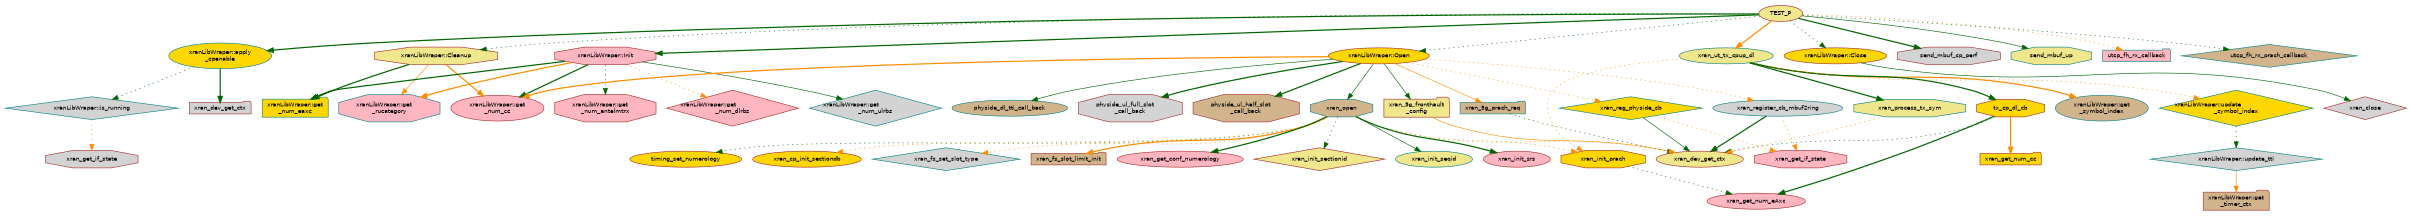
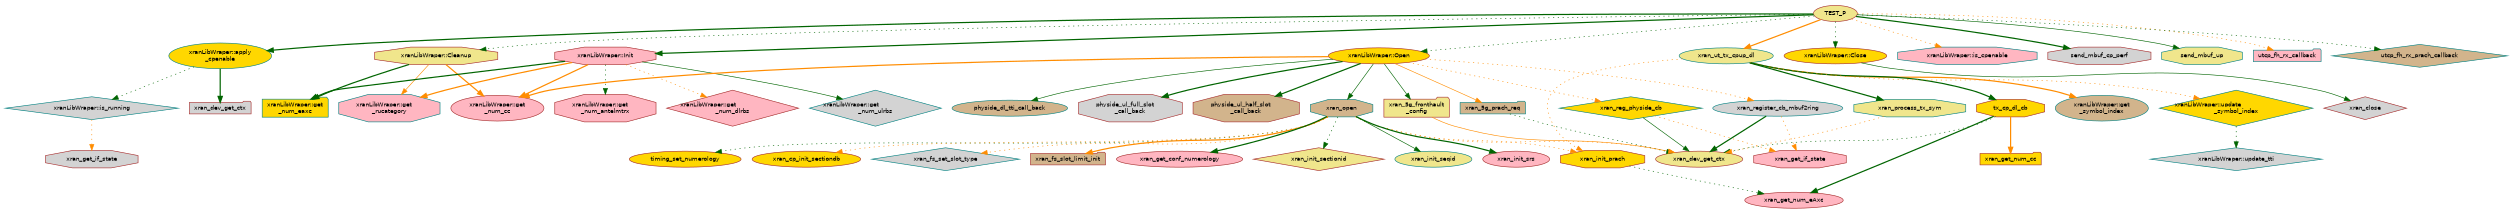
none -> (1967, 56)
(557, 79) -> (557, 79)
(2236, 201) -> none
